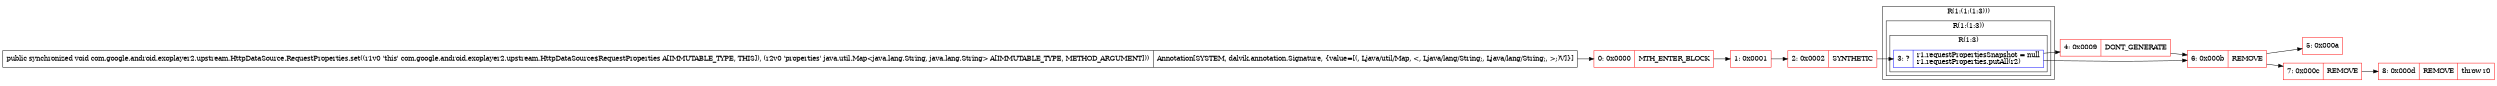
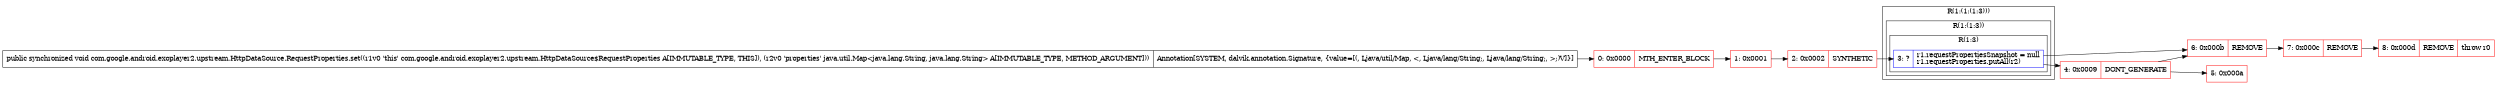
(2282, 51) -> (2186, 72)
